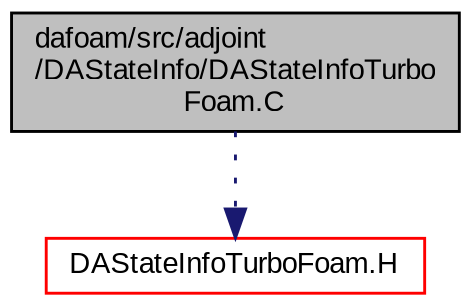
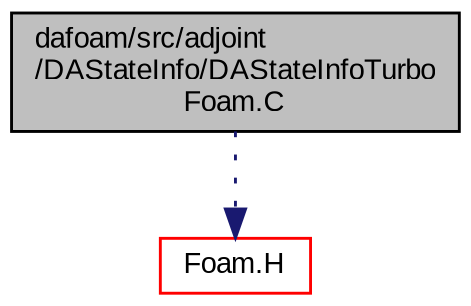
(235, 266) -> (235, 266)
